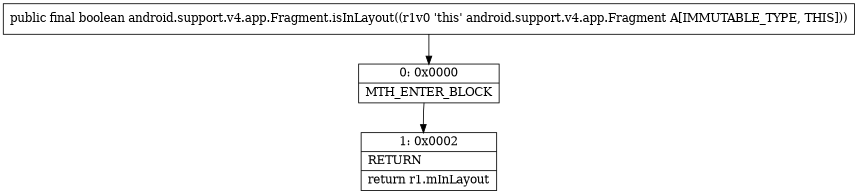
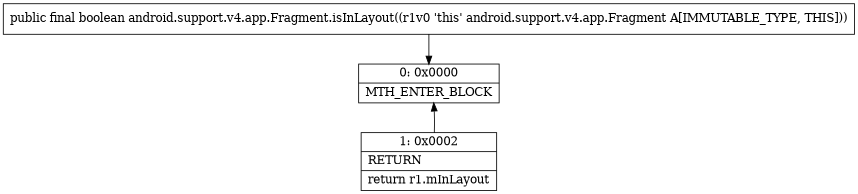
(423, 114) -> (434, 122)
